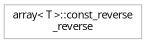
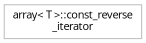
(73, 22) -> (73, 22)
